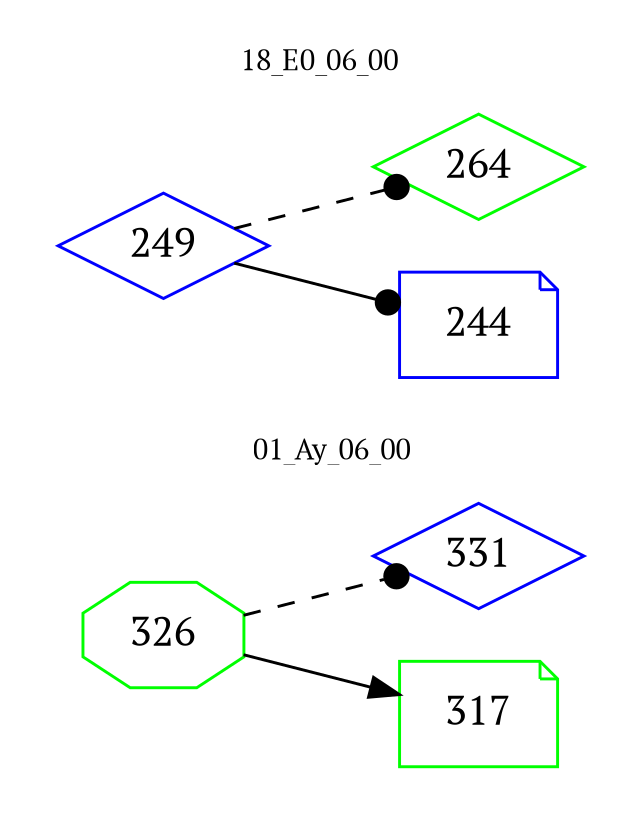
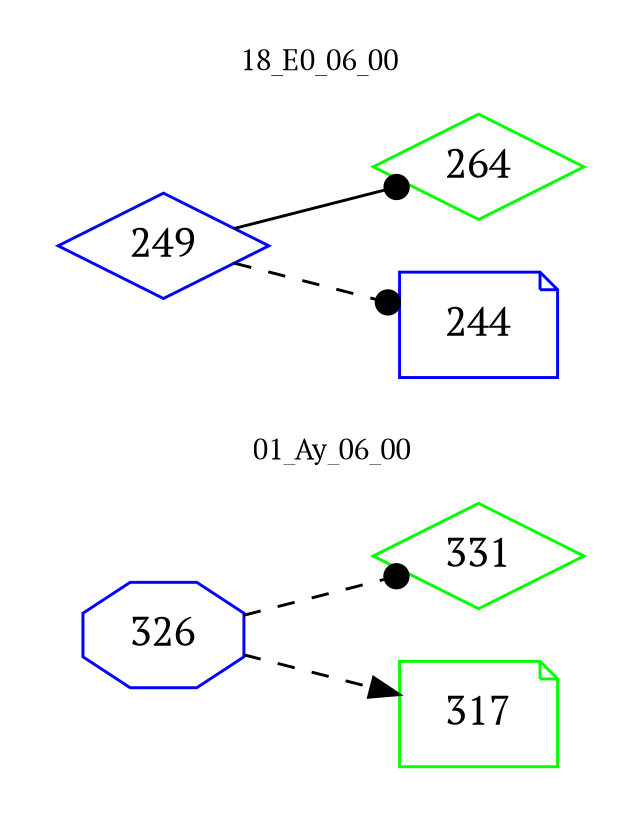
(310, 209) -> (310, 209)
(305, 281) -> (305, 281)
(479, 556) -> (479, 556)
(163, 635) -> (163, 635)
(307, 671) -> (307, 671)
